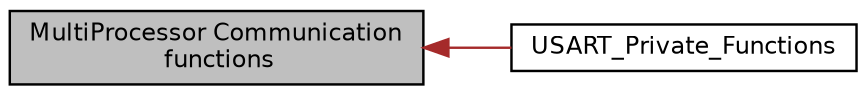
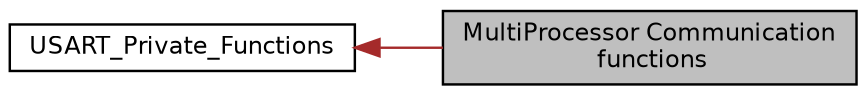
(480, 48) -> (412, 48)
